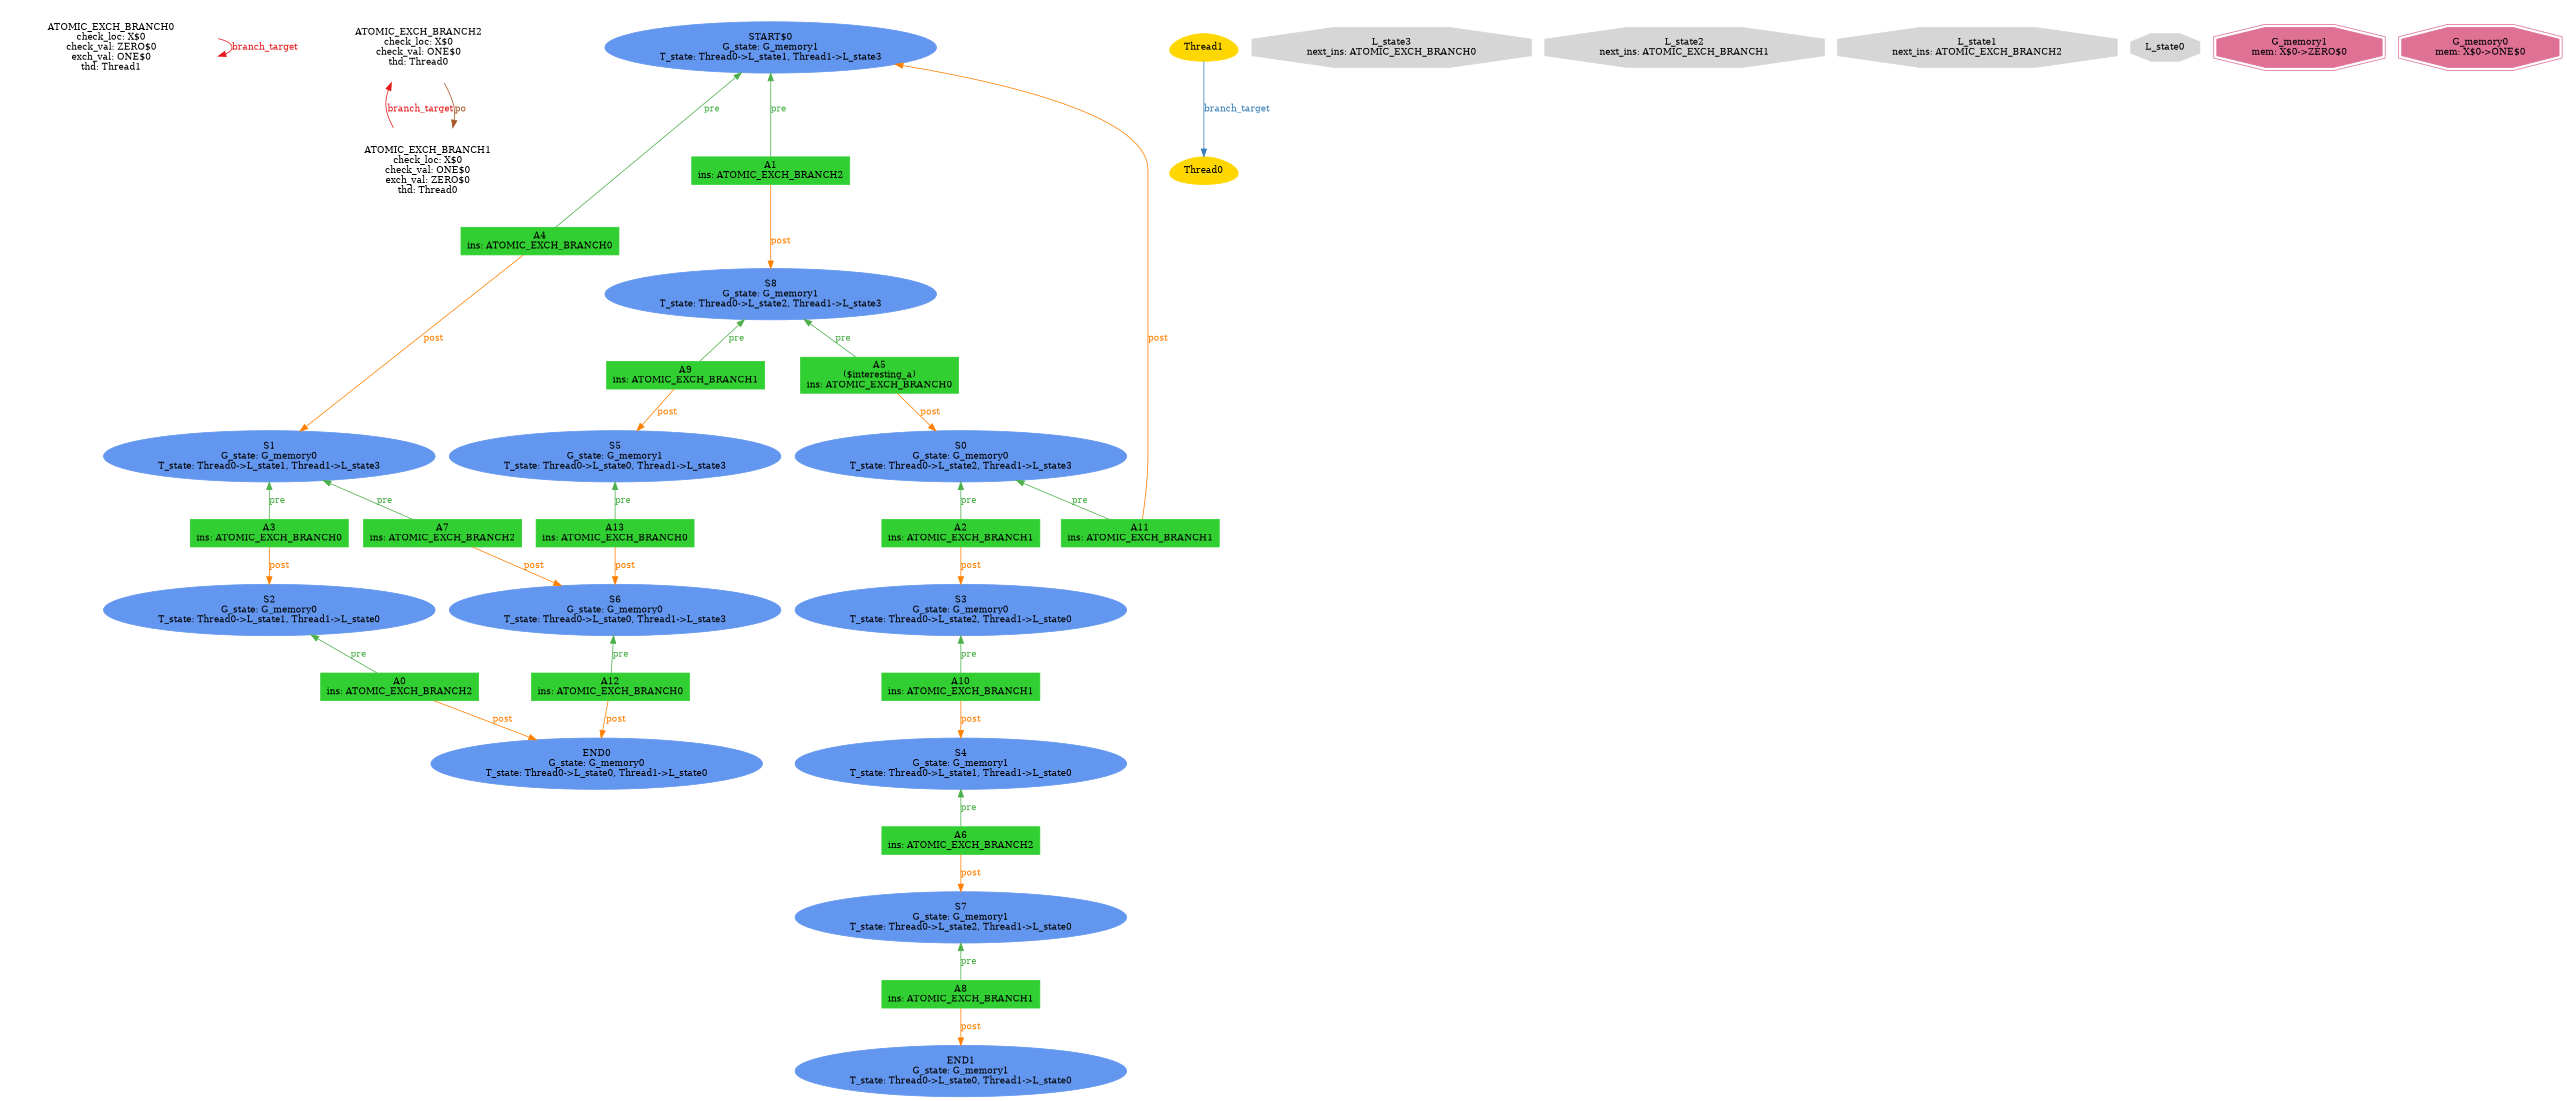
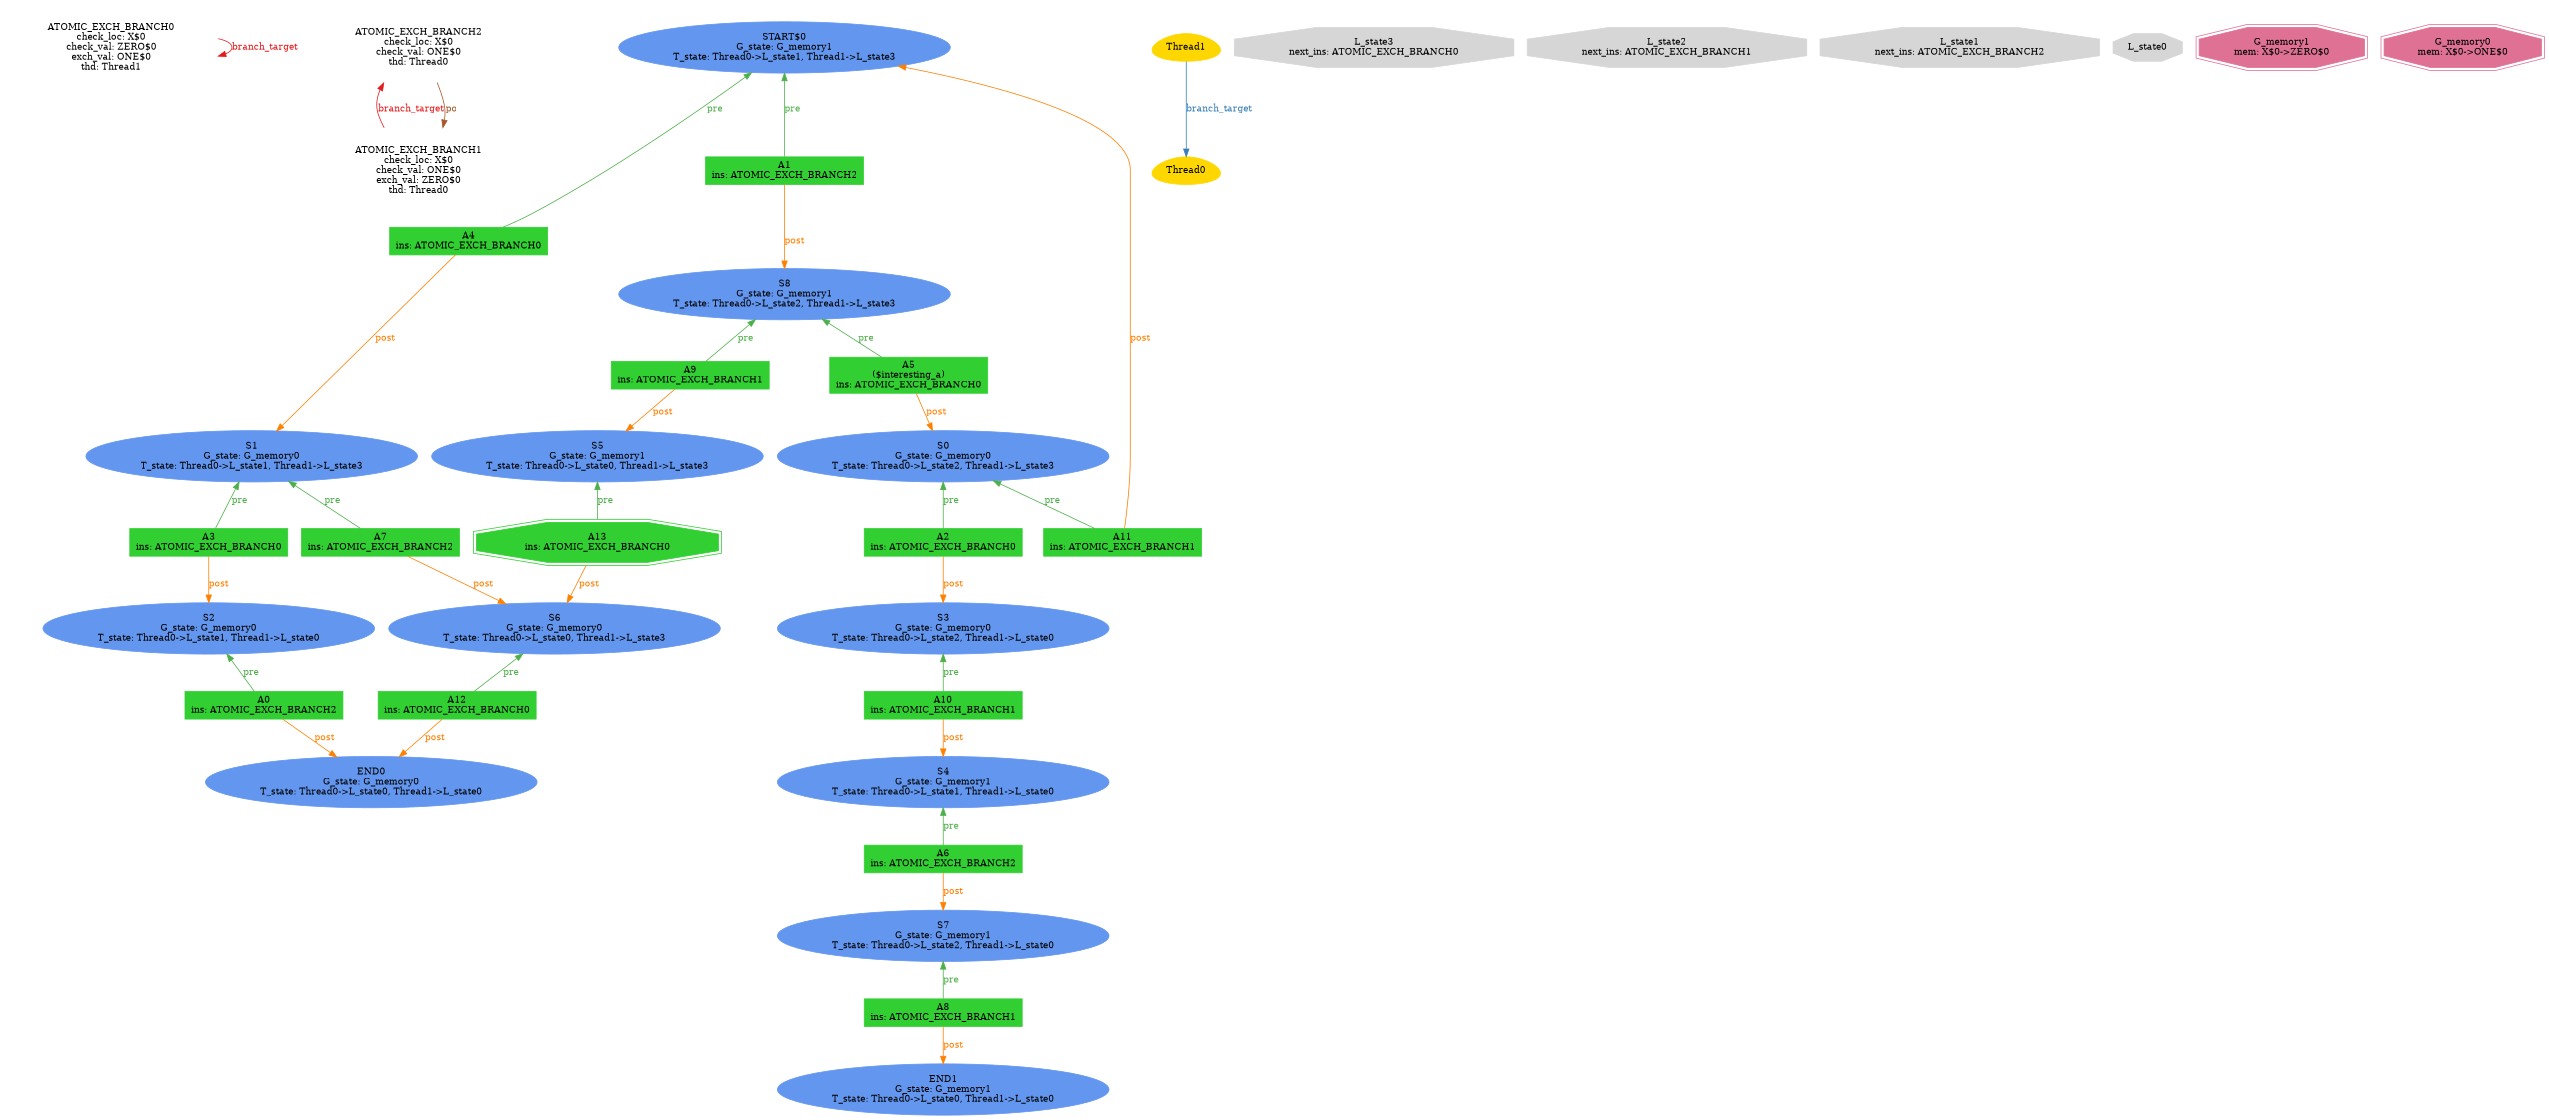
(615, 533) -> (597, 542)
(961, 533) -> (943, 542)
